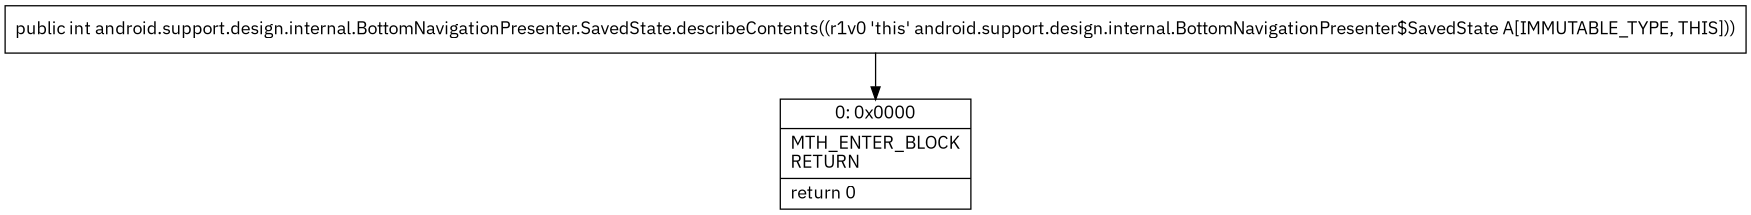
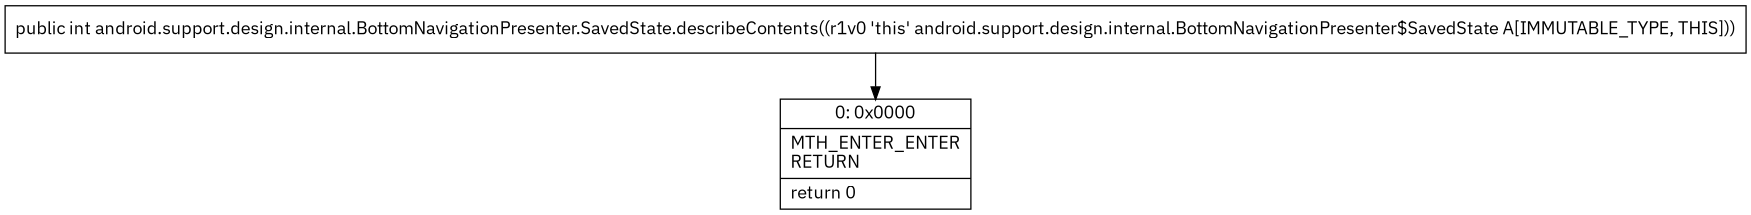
(876, 143) -> (876, 143)
